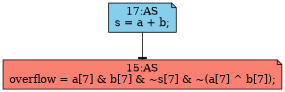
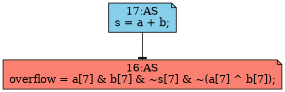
(142, 75) -> (142, 75)
